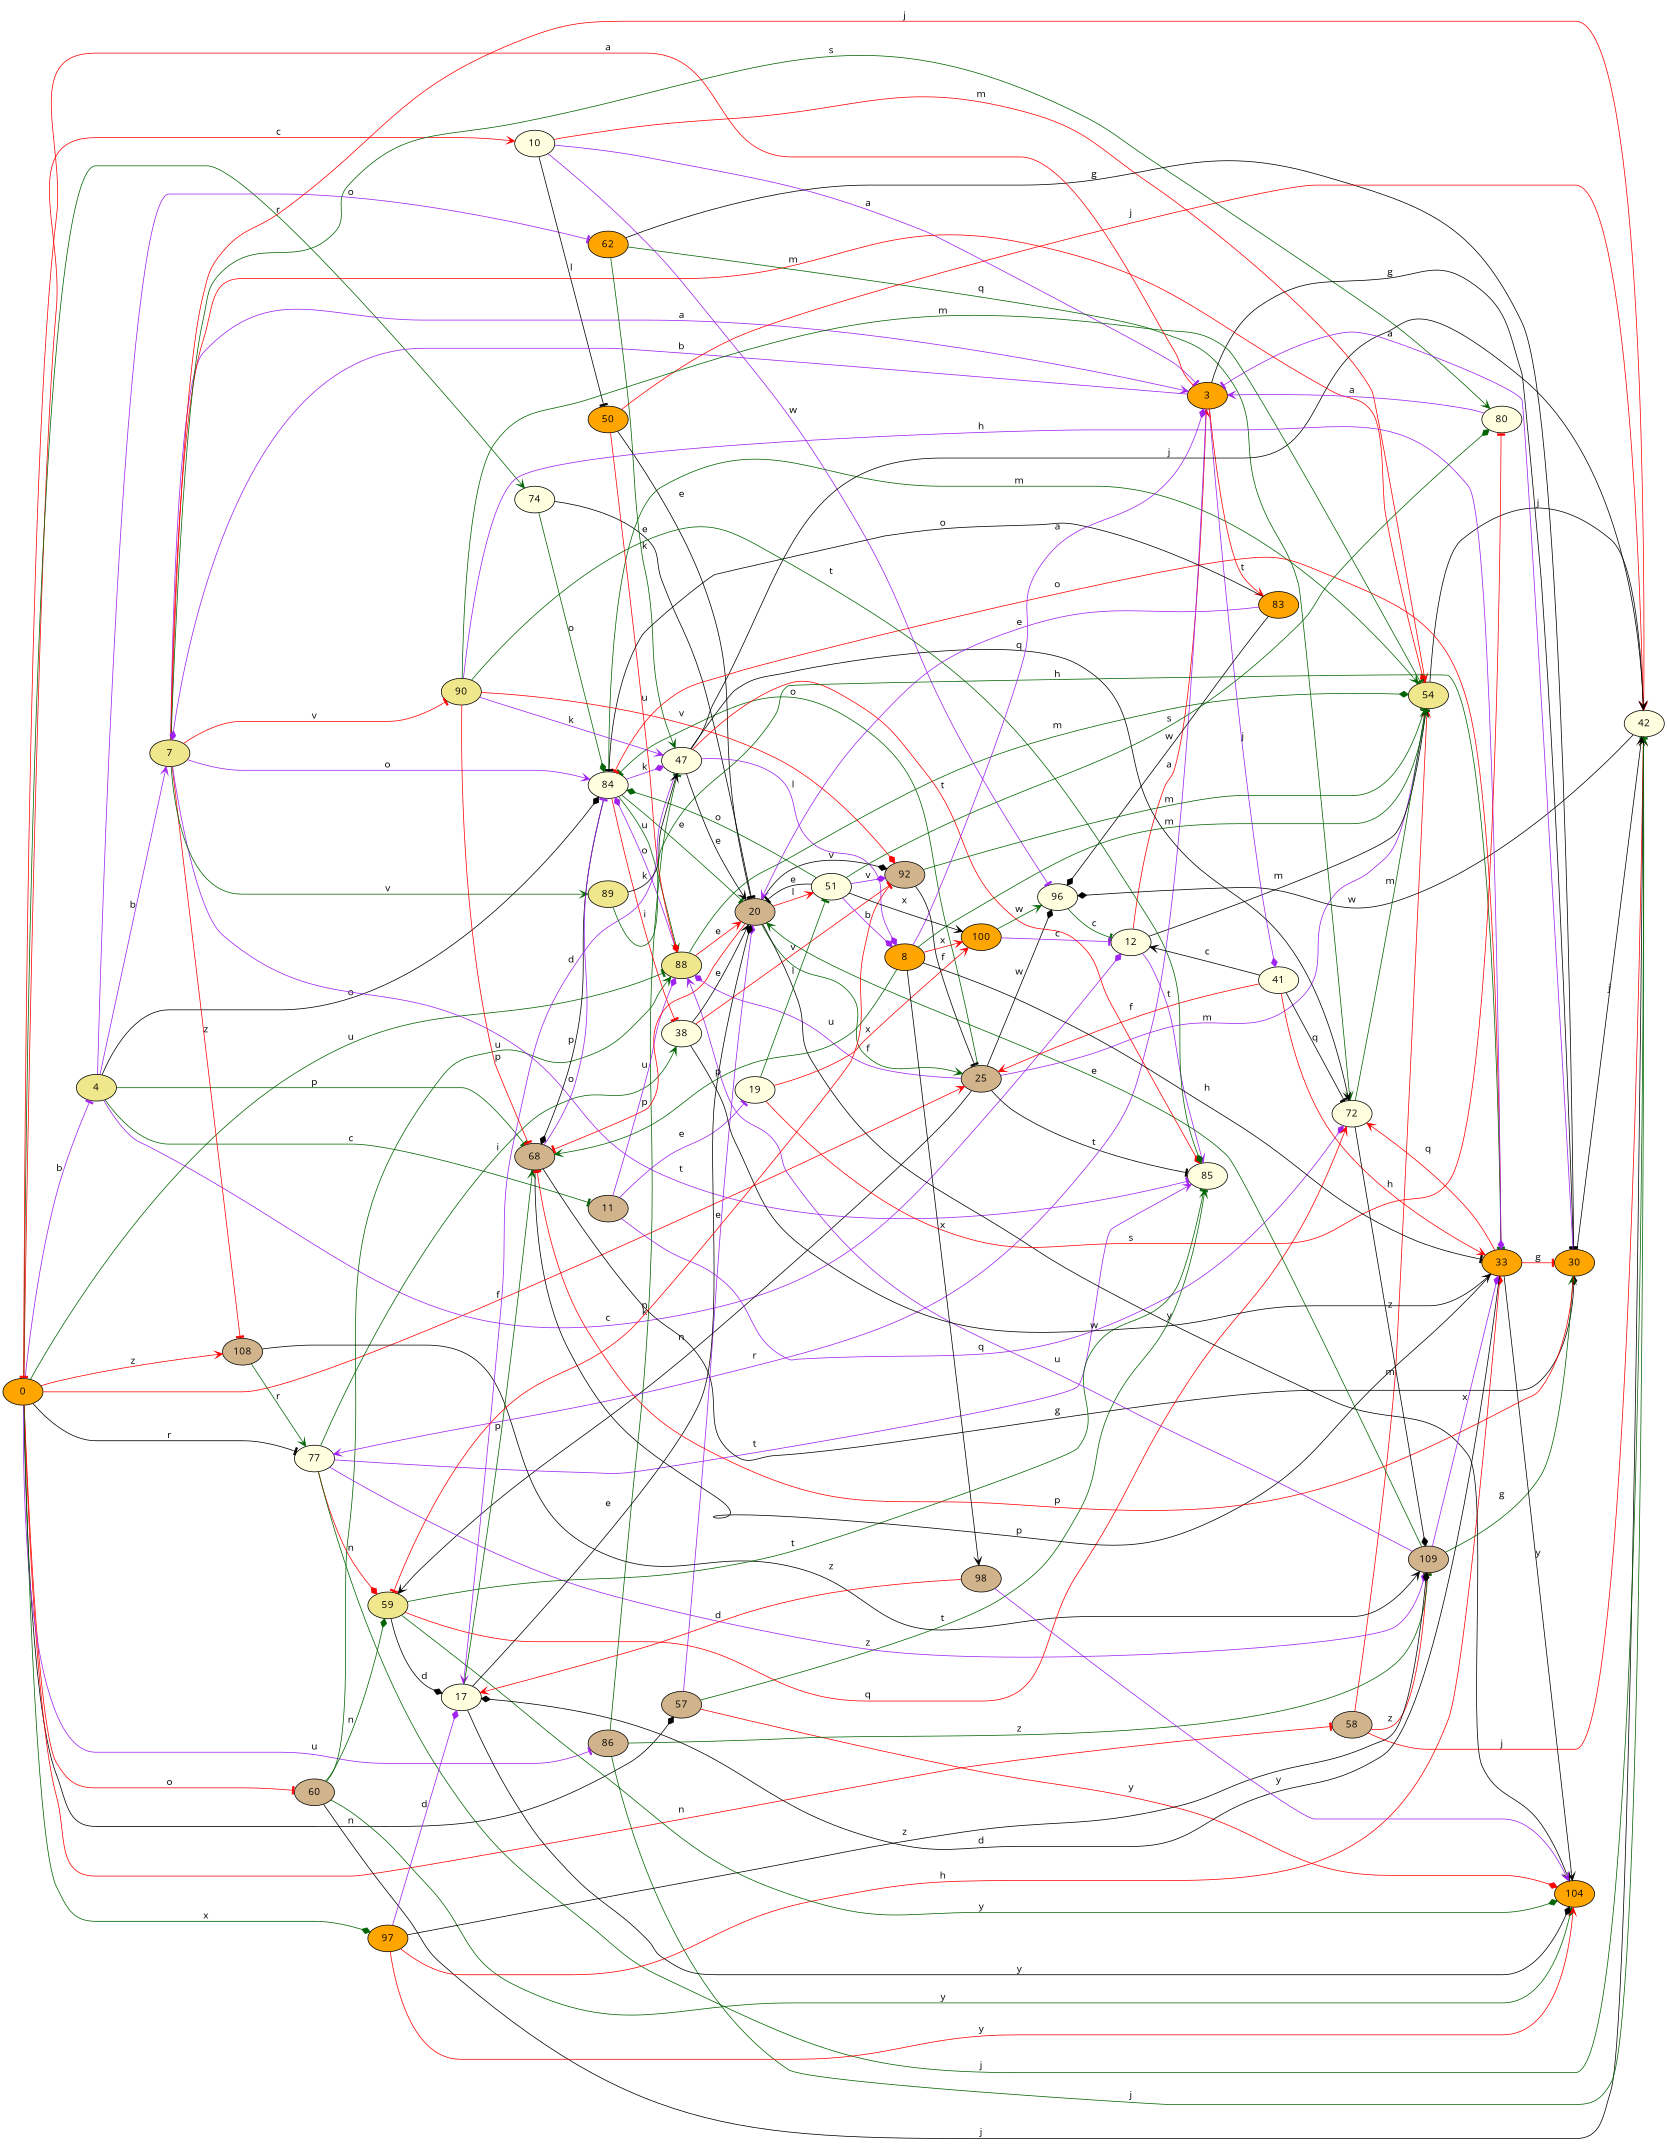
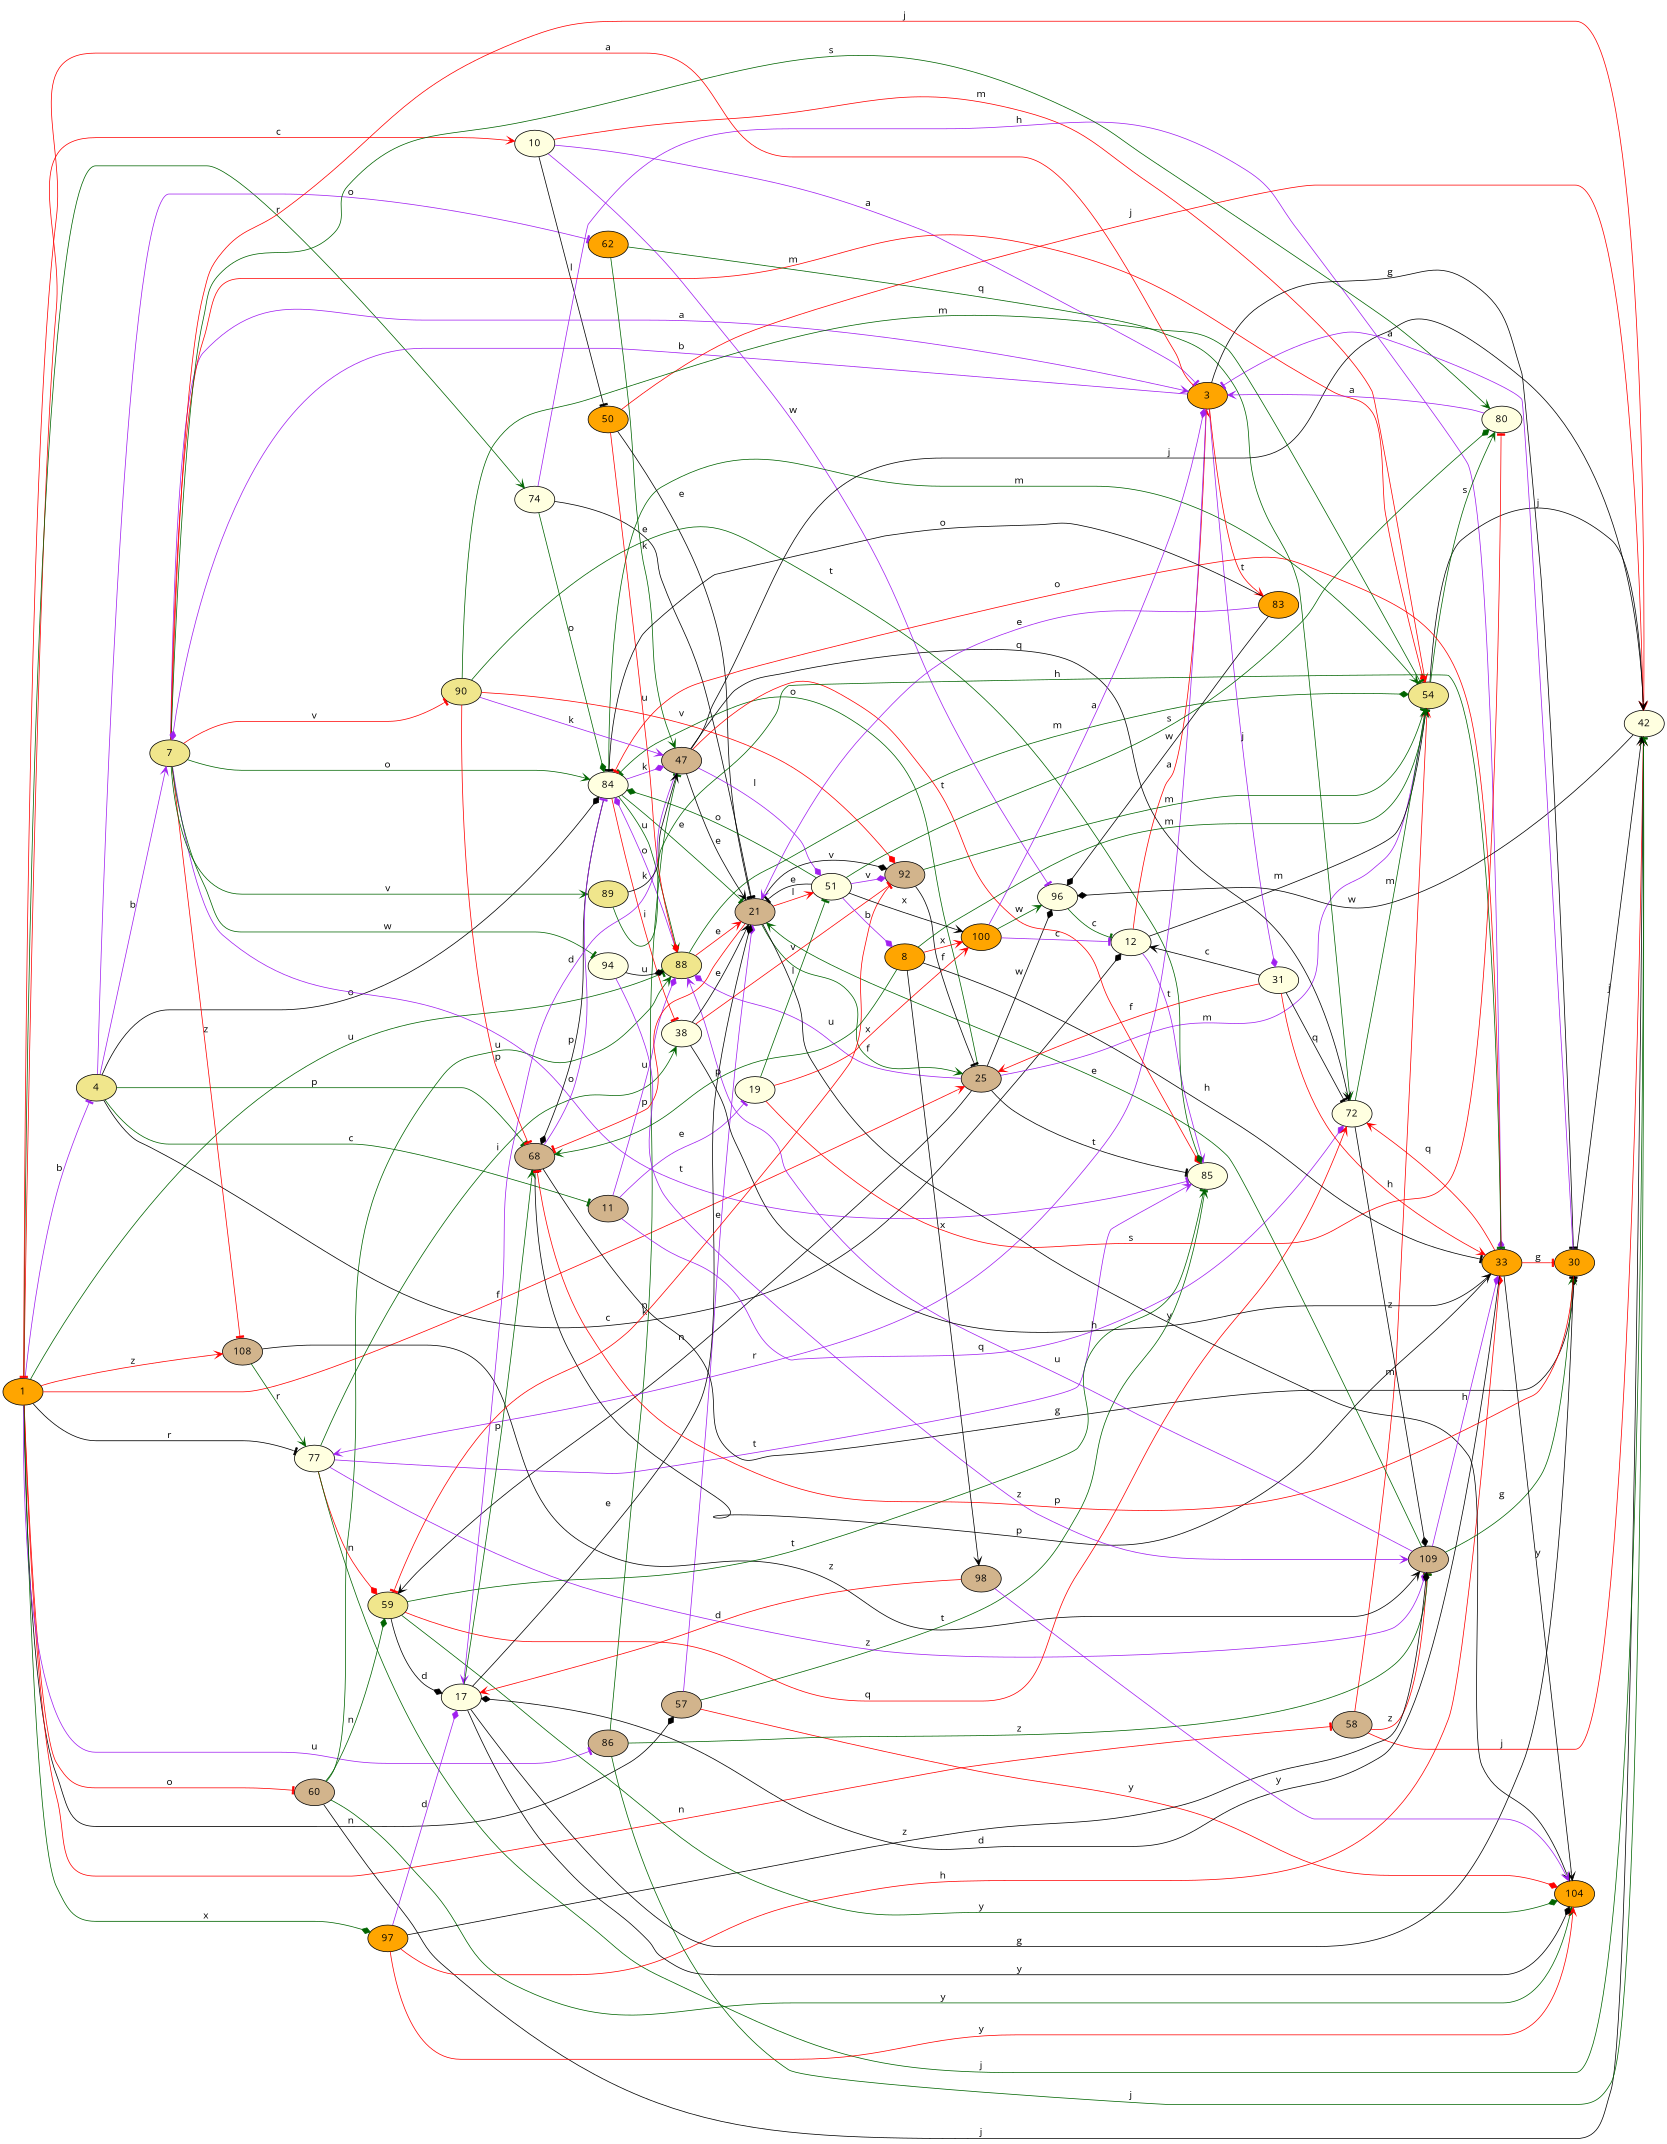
(1513, 305) -> (1236, 1947)
(1225, 430) -> (1304, 238)
none -> (1455, 539)
(1021, 666) -> (1117, 665)
(682, 761) -> (682, 761)
(385, 770) -> (385, 770)
(807, 837) -> (765, 809)
(755, 912) -> (755, 912)
none -> (608, 966)
(1279, 980) -> (1279, 980)
(617, 1323) -> (617, 1323)
(1094, 1325) -> (1094, 1325)
(23, 1392) -> (23, 1392)
(1465, 1397) -> (1465, 1397)
